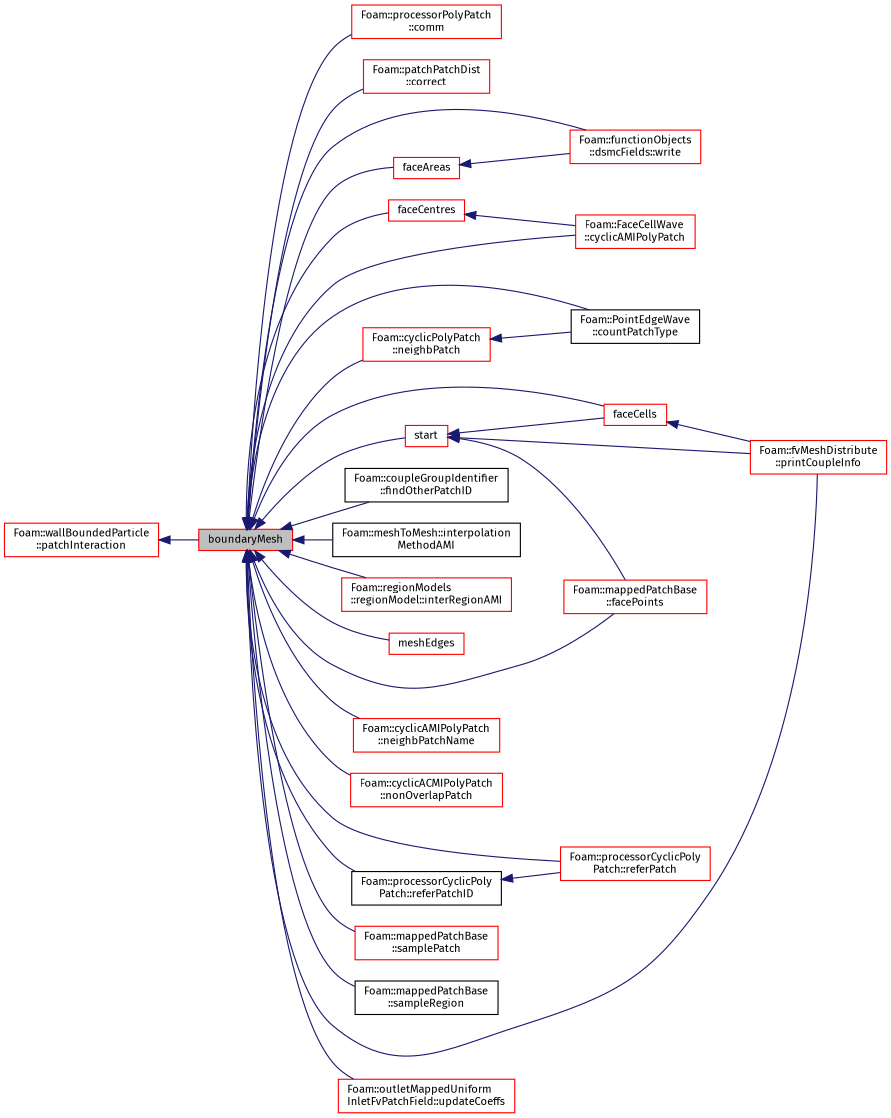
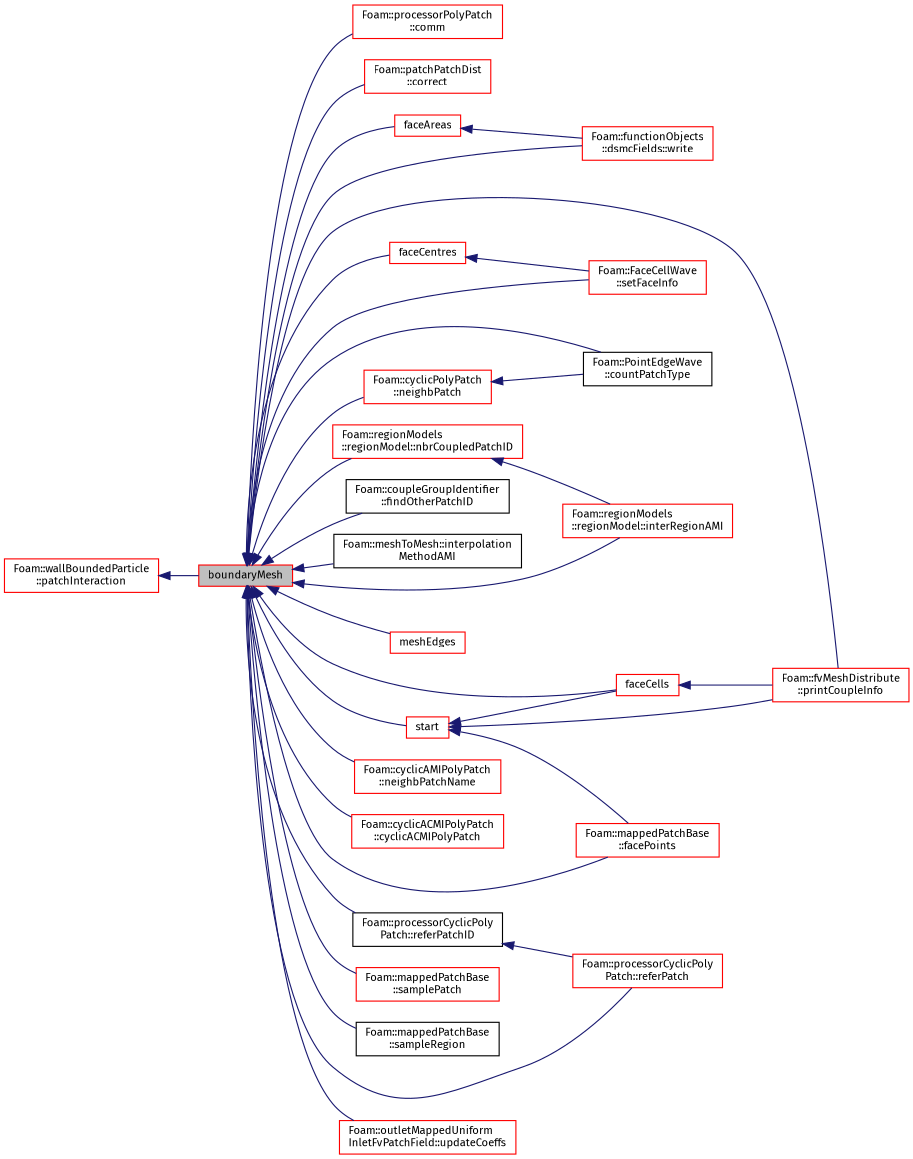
(635, 232) -> (648, 277)
none -> (428, 442)
(427, 790) -> (428, 831)
